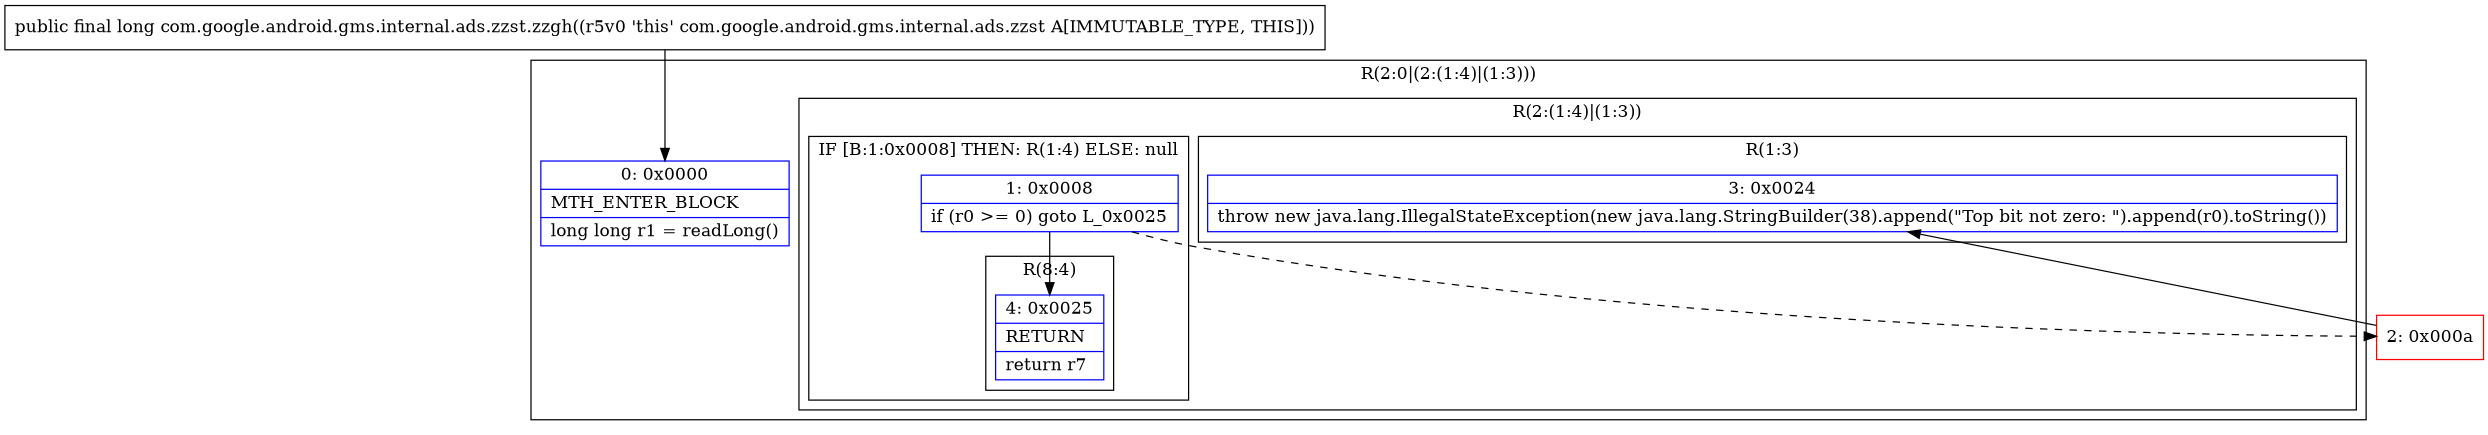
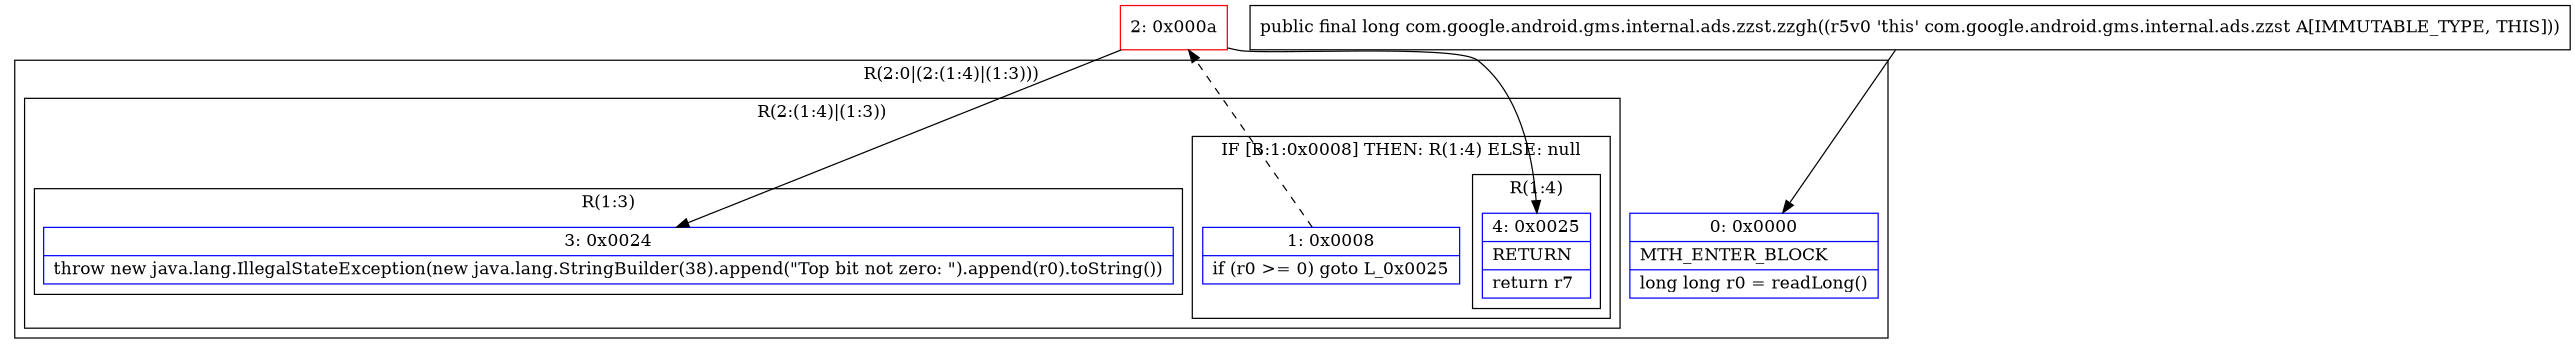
(665, 231) -> (1754, 283)
(1050, 265) -> (1431, 52)
(1050, 270) -> (1536, 189)
